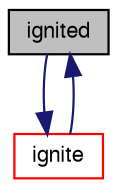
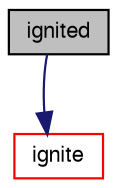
(73, 105) -> none
